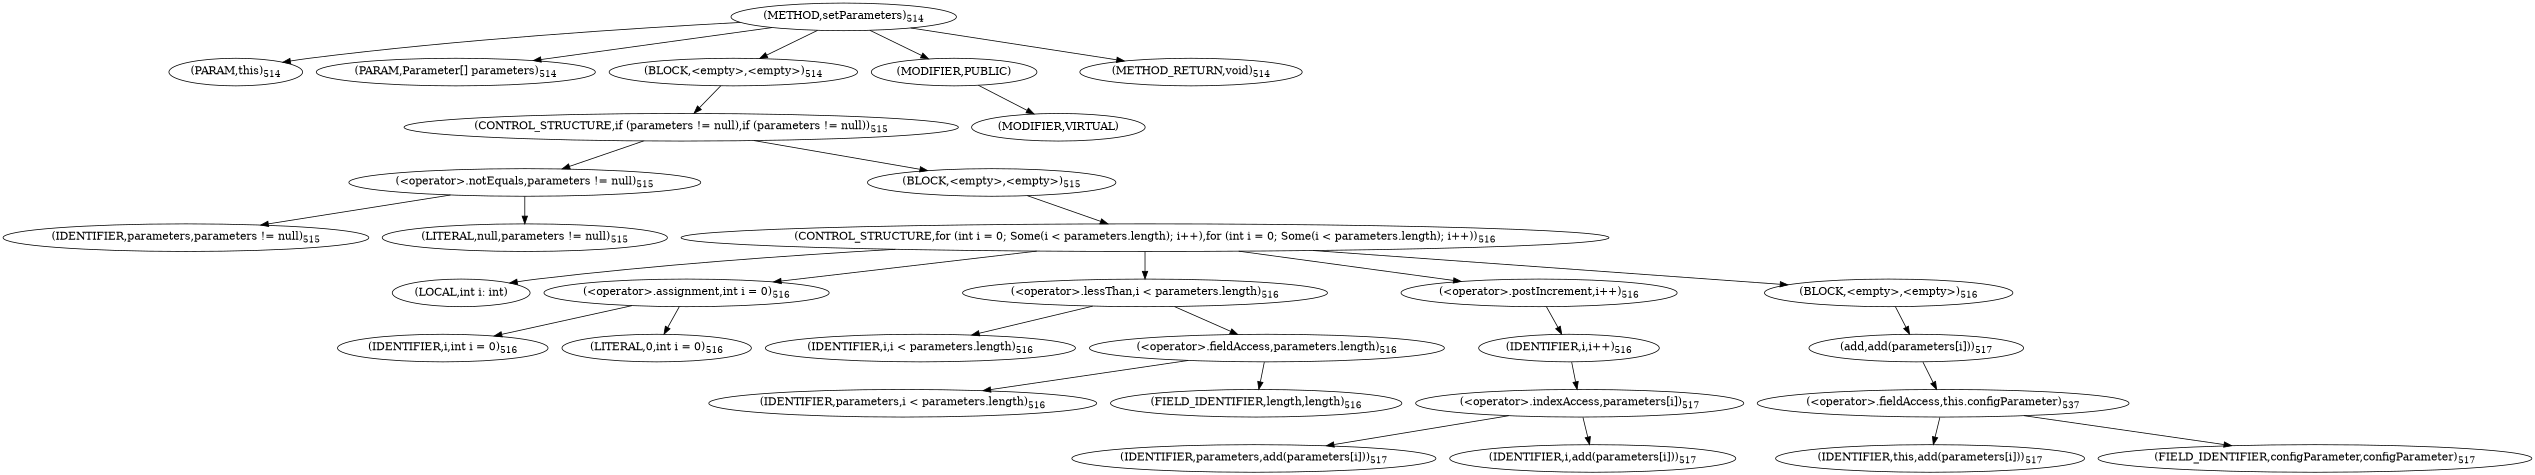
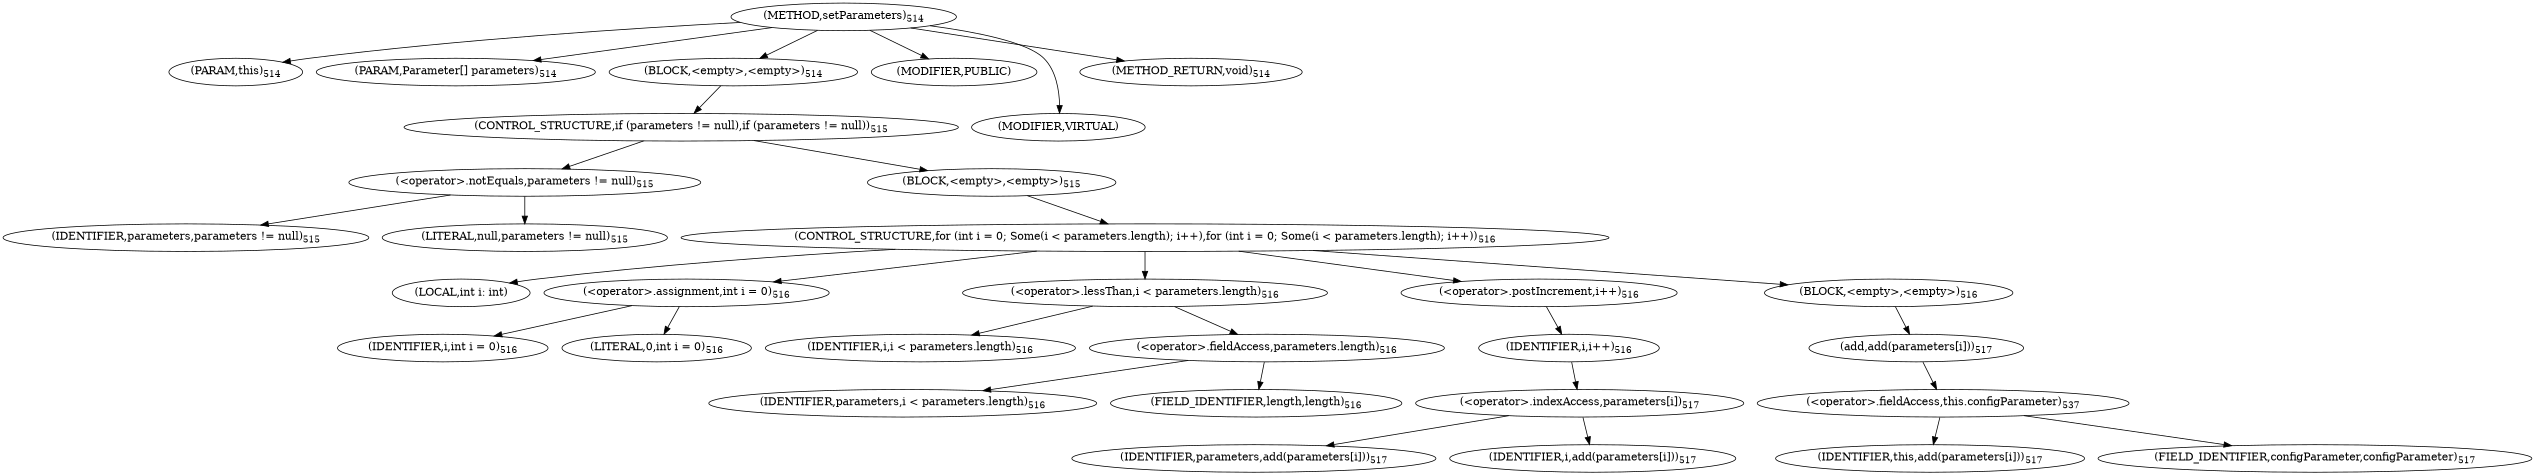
(1003, 98) -> (1037, 53)
